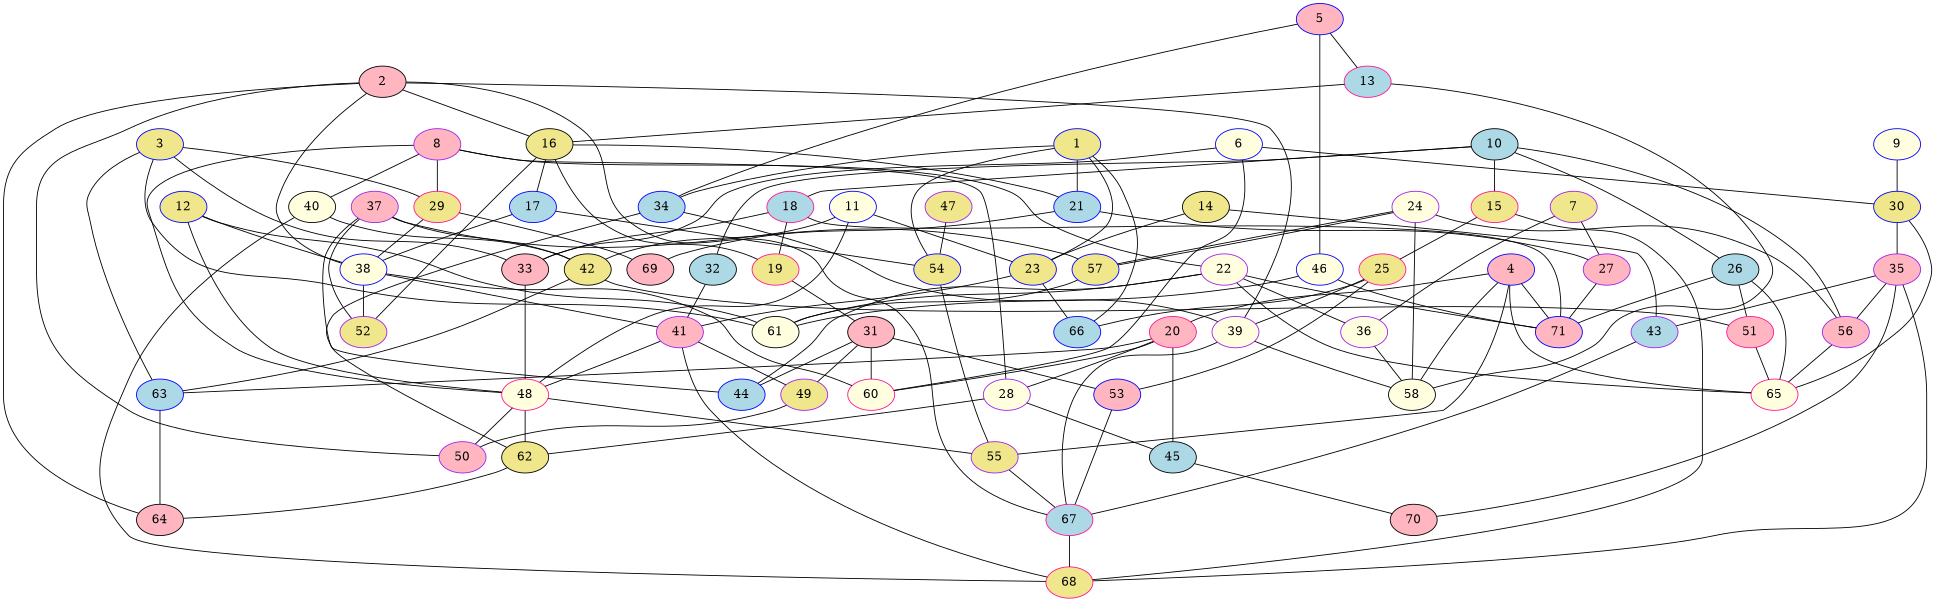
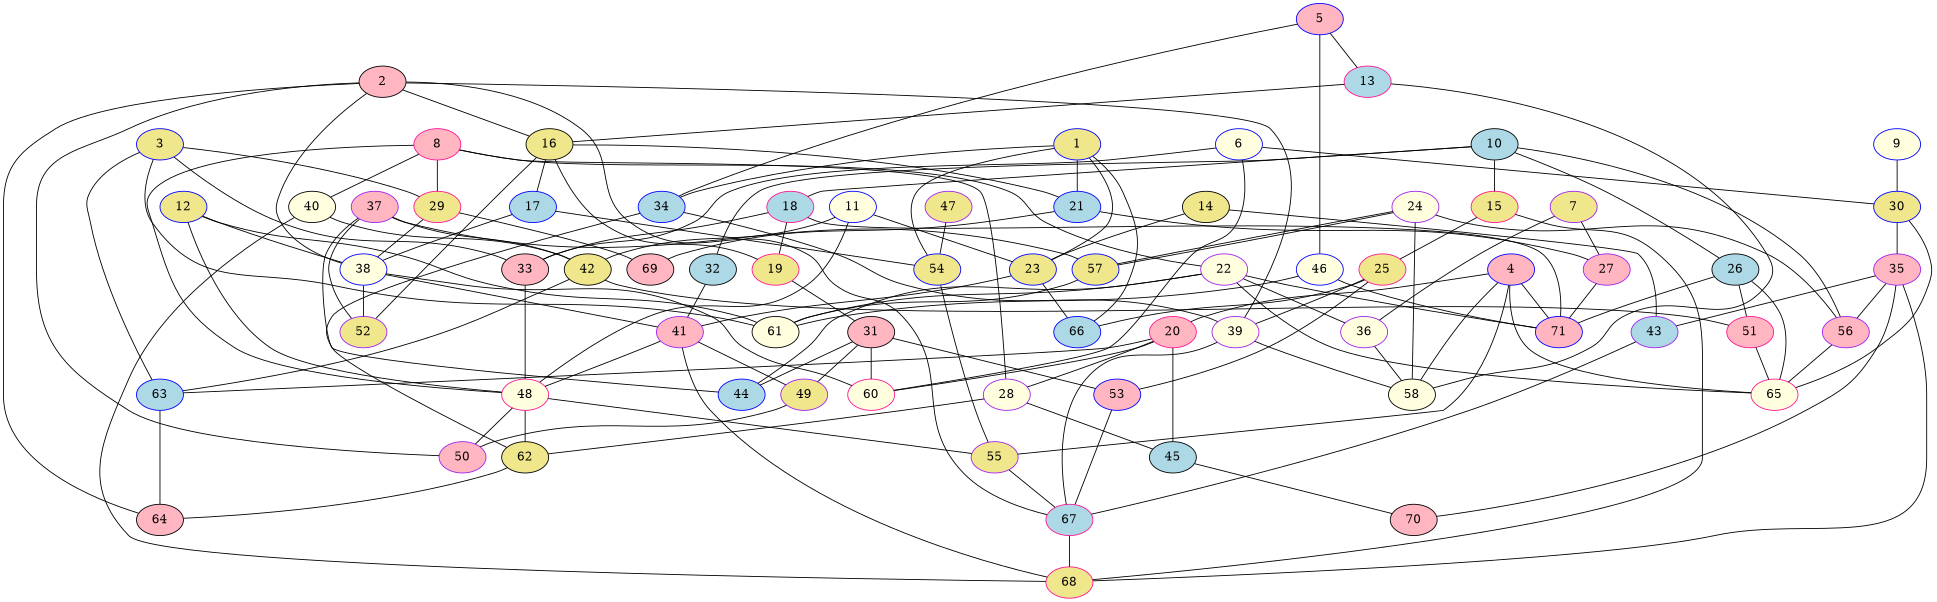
(437, 144) -> (437, 144)
